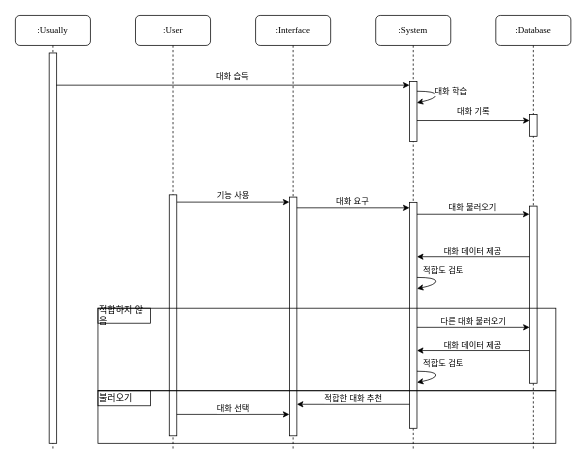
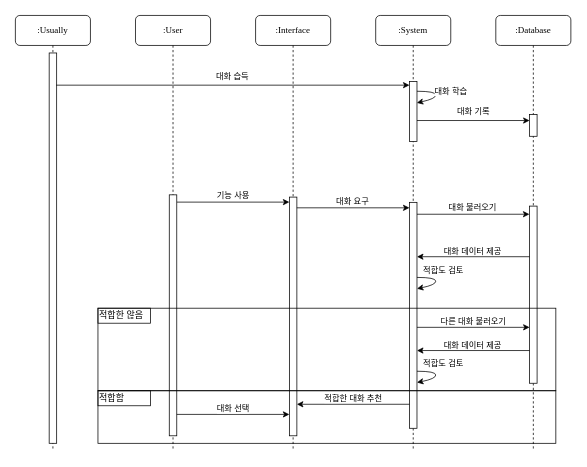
(125, 315) -> (123, 315)
(117, 398) -> (113, 398)
